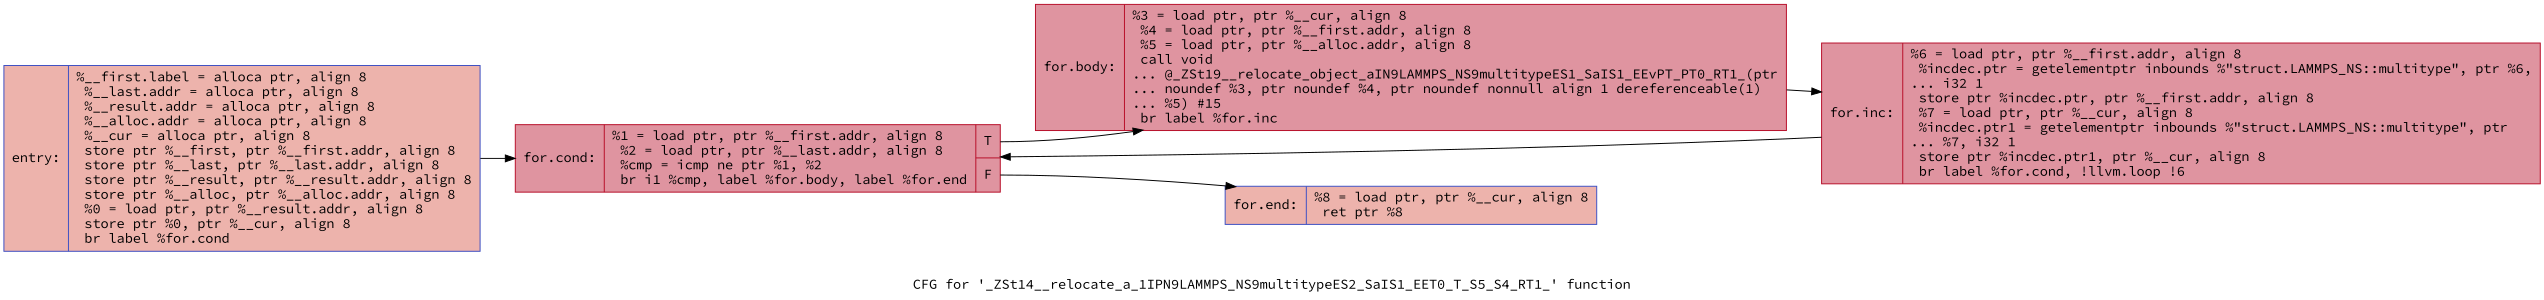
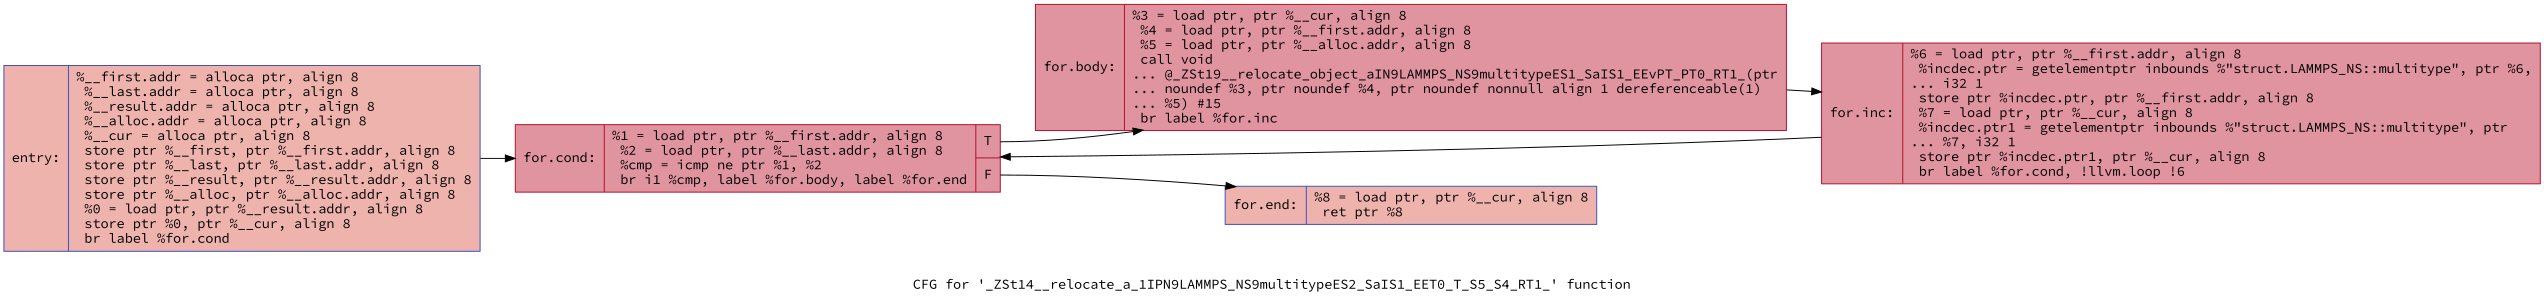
(222, 77) -> (218, 77)
